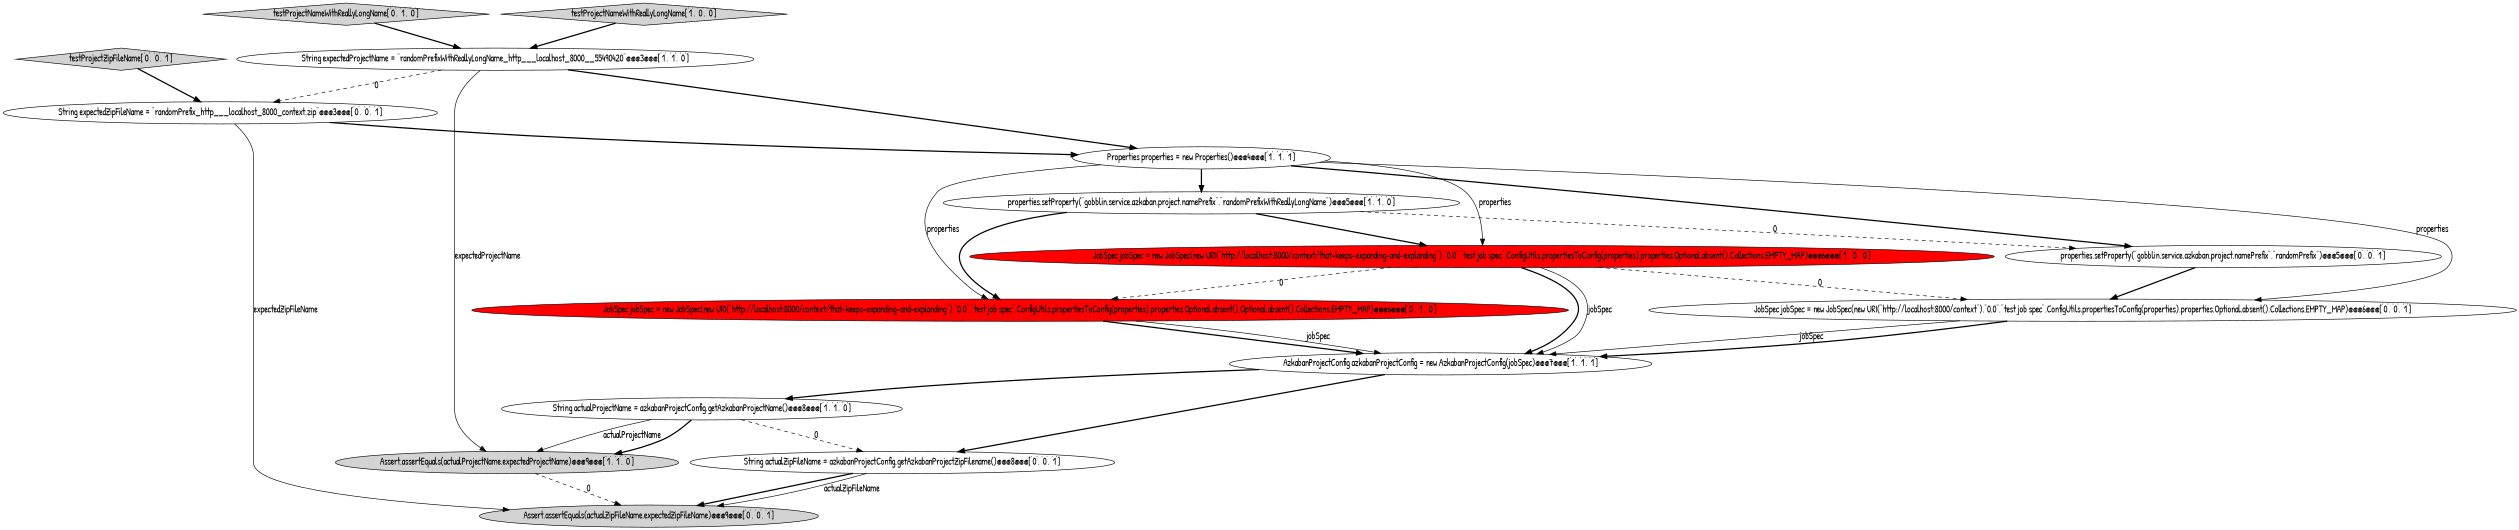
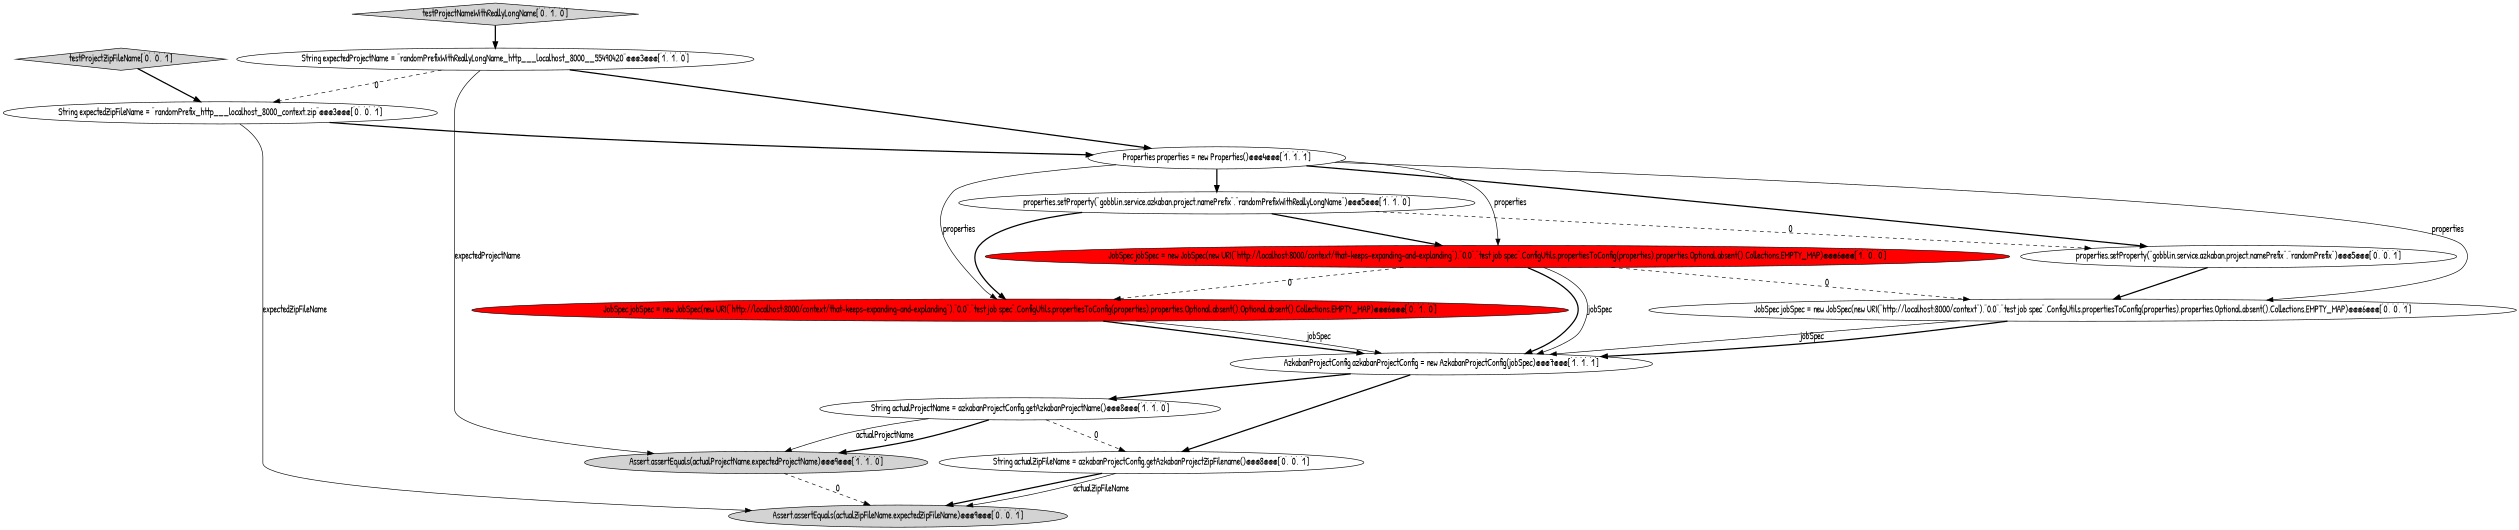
(644, 14) -> none
